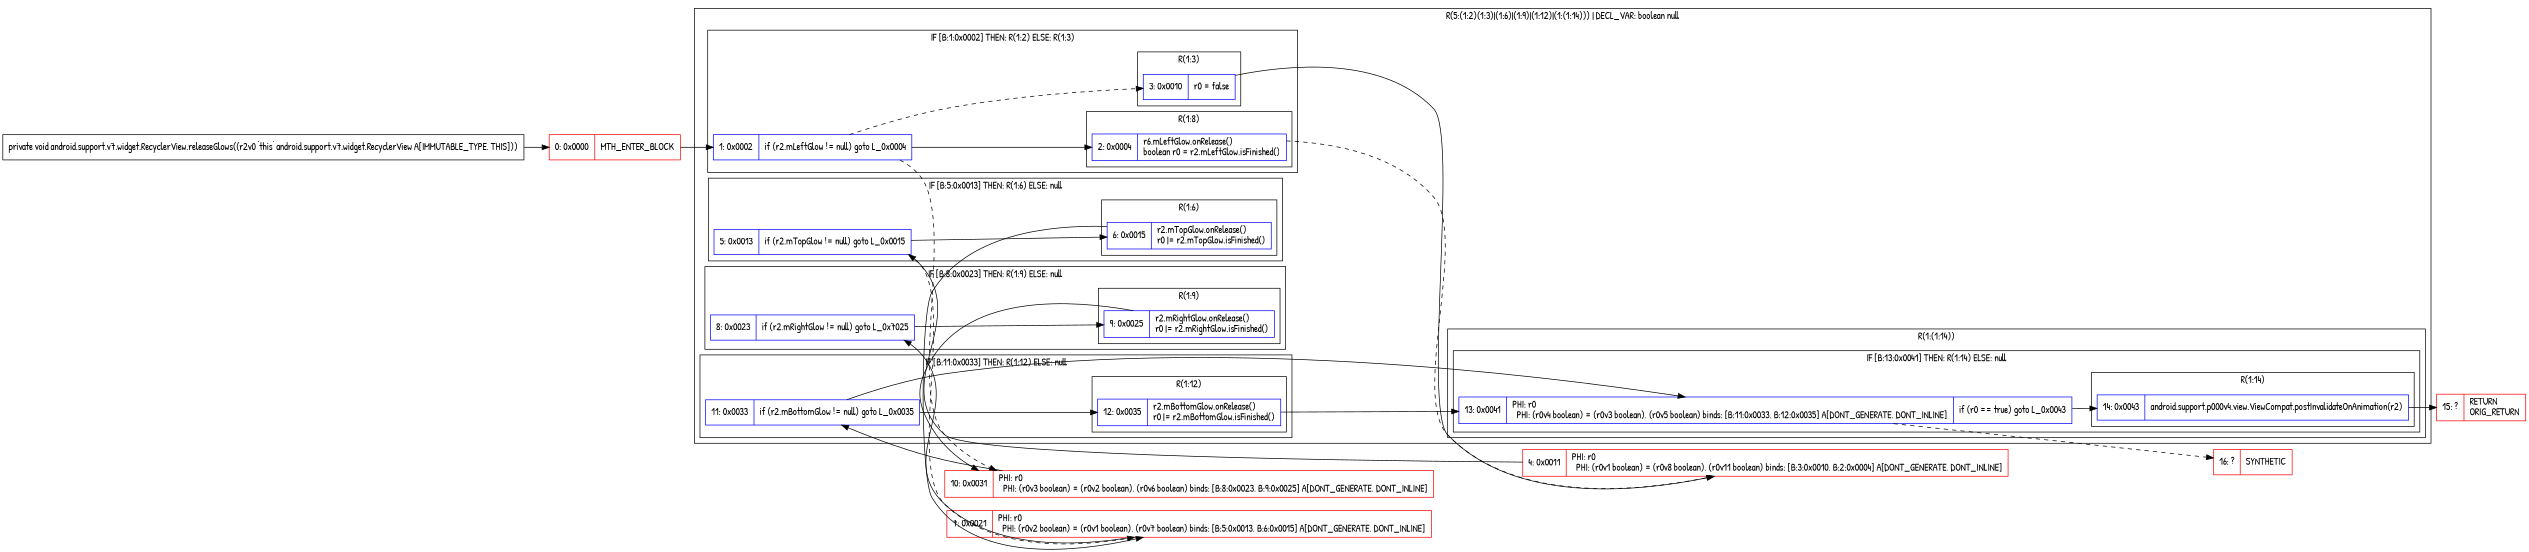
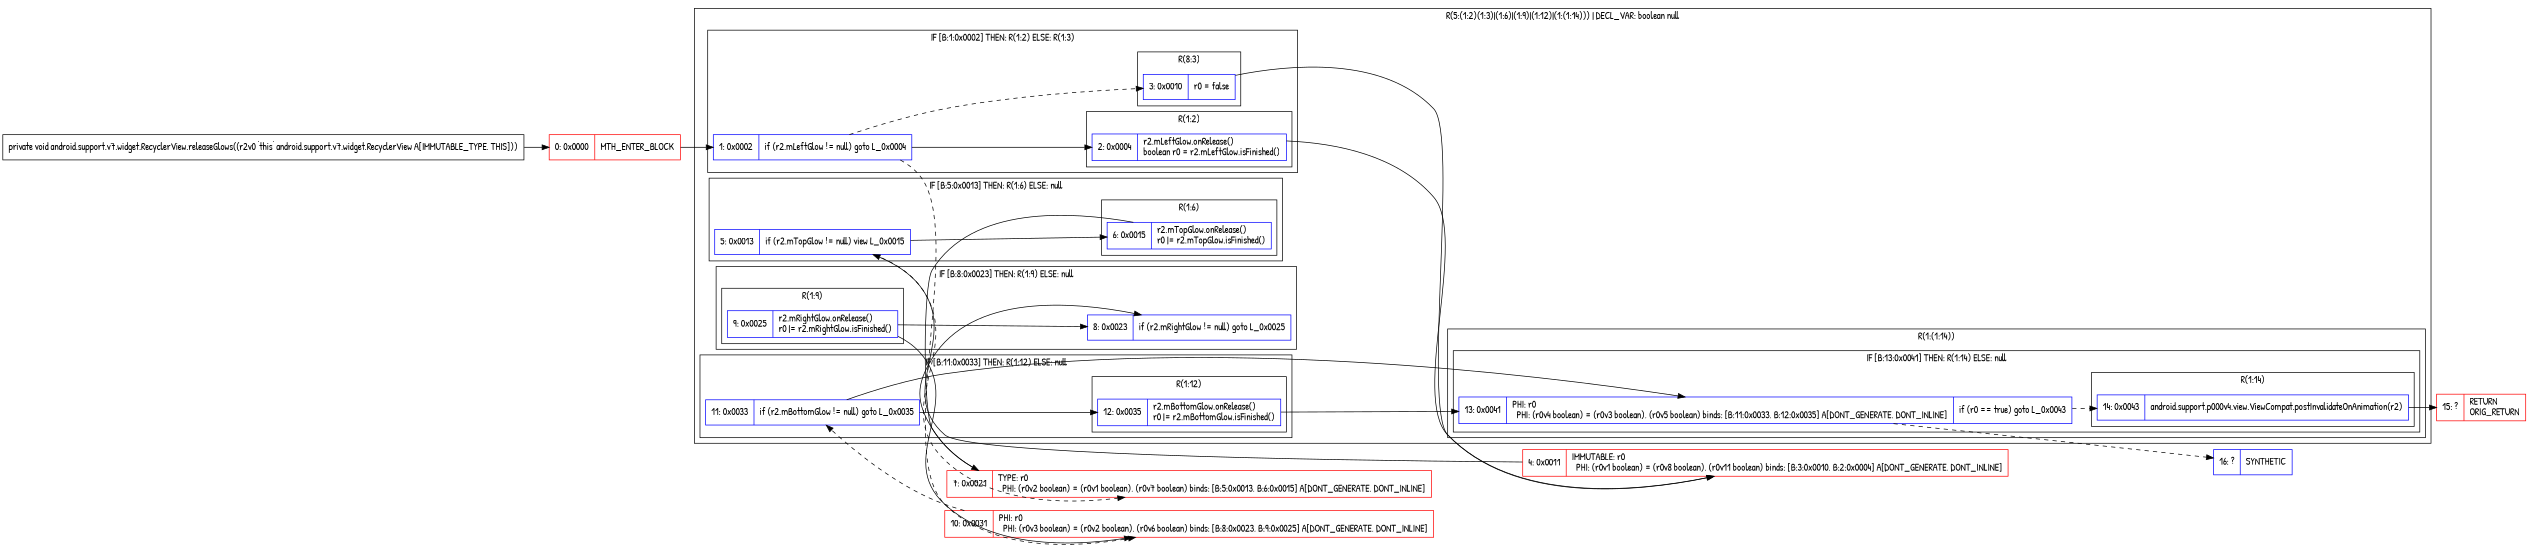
(1189, 60) -> (1189, 60)
(1189, 120) -> (1189, 120)
(1188, 142) -> (1189, 142)
(835, 242) -> (835, 242)
(1006, 326) -> (989, 326)
(835, 327) -> (1212, 327)
(1435, 388) -> (1435, 388)
(2081, 408) -> (2081, 408)
(920, 454) -> (893, 478)
(1585, 457) -> (1600, 457)
(2253, 462) -> (2253, 462)
(1011, 518) -> (1014, 478)
